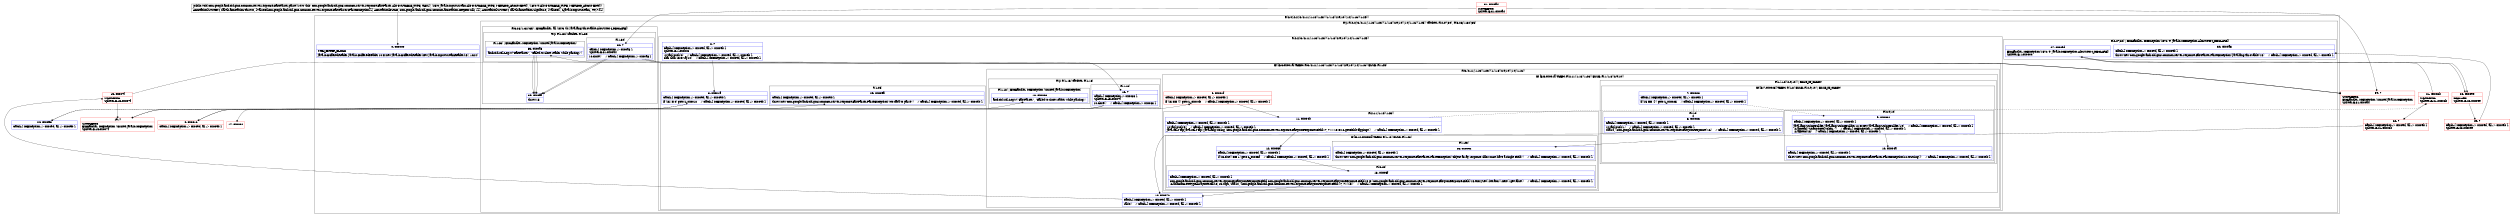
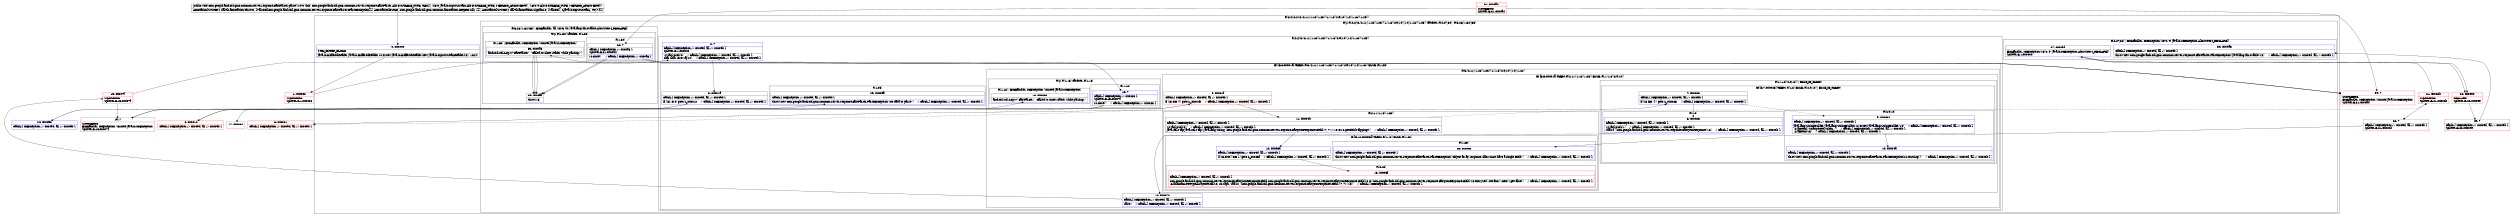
none -> (299, 98)
none -> (281, 125)
(1381, 179) -> (1381, 179)
(1229, 193) -> none
